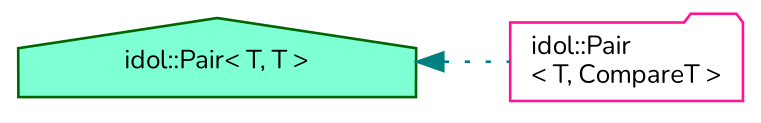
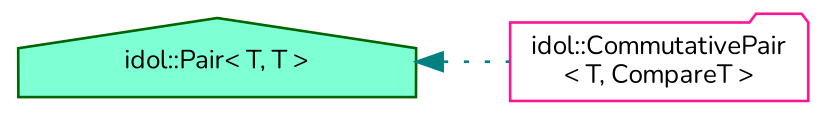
(627, 62) -> (659, 62)
